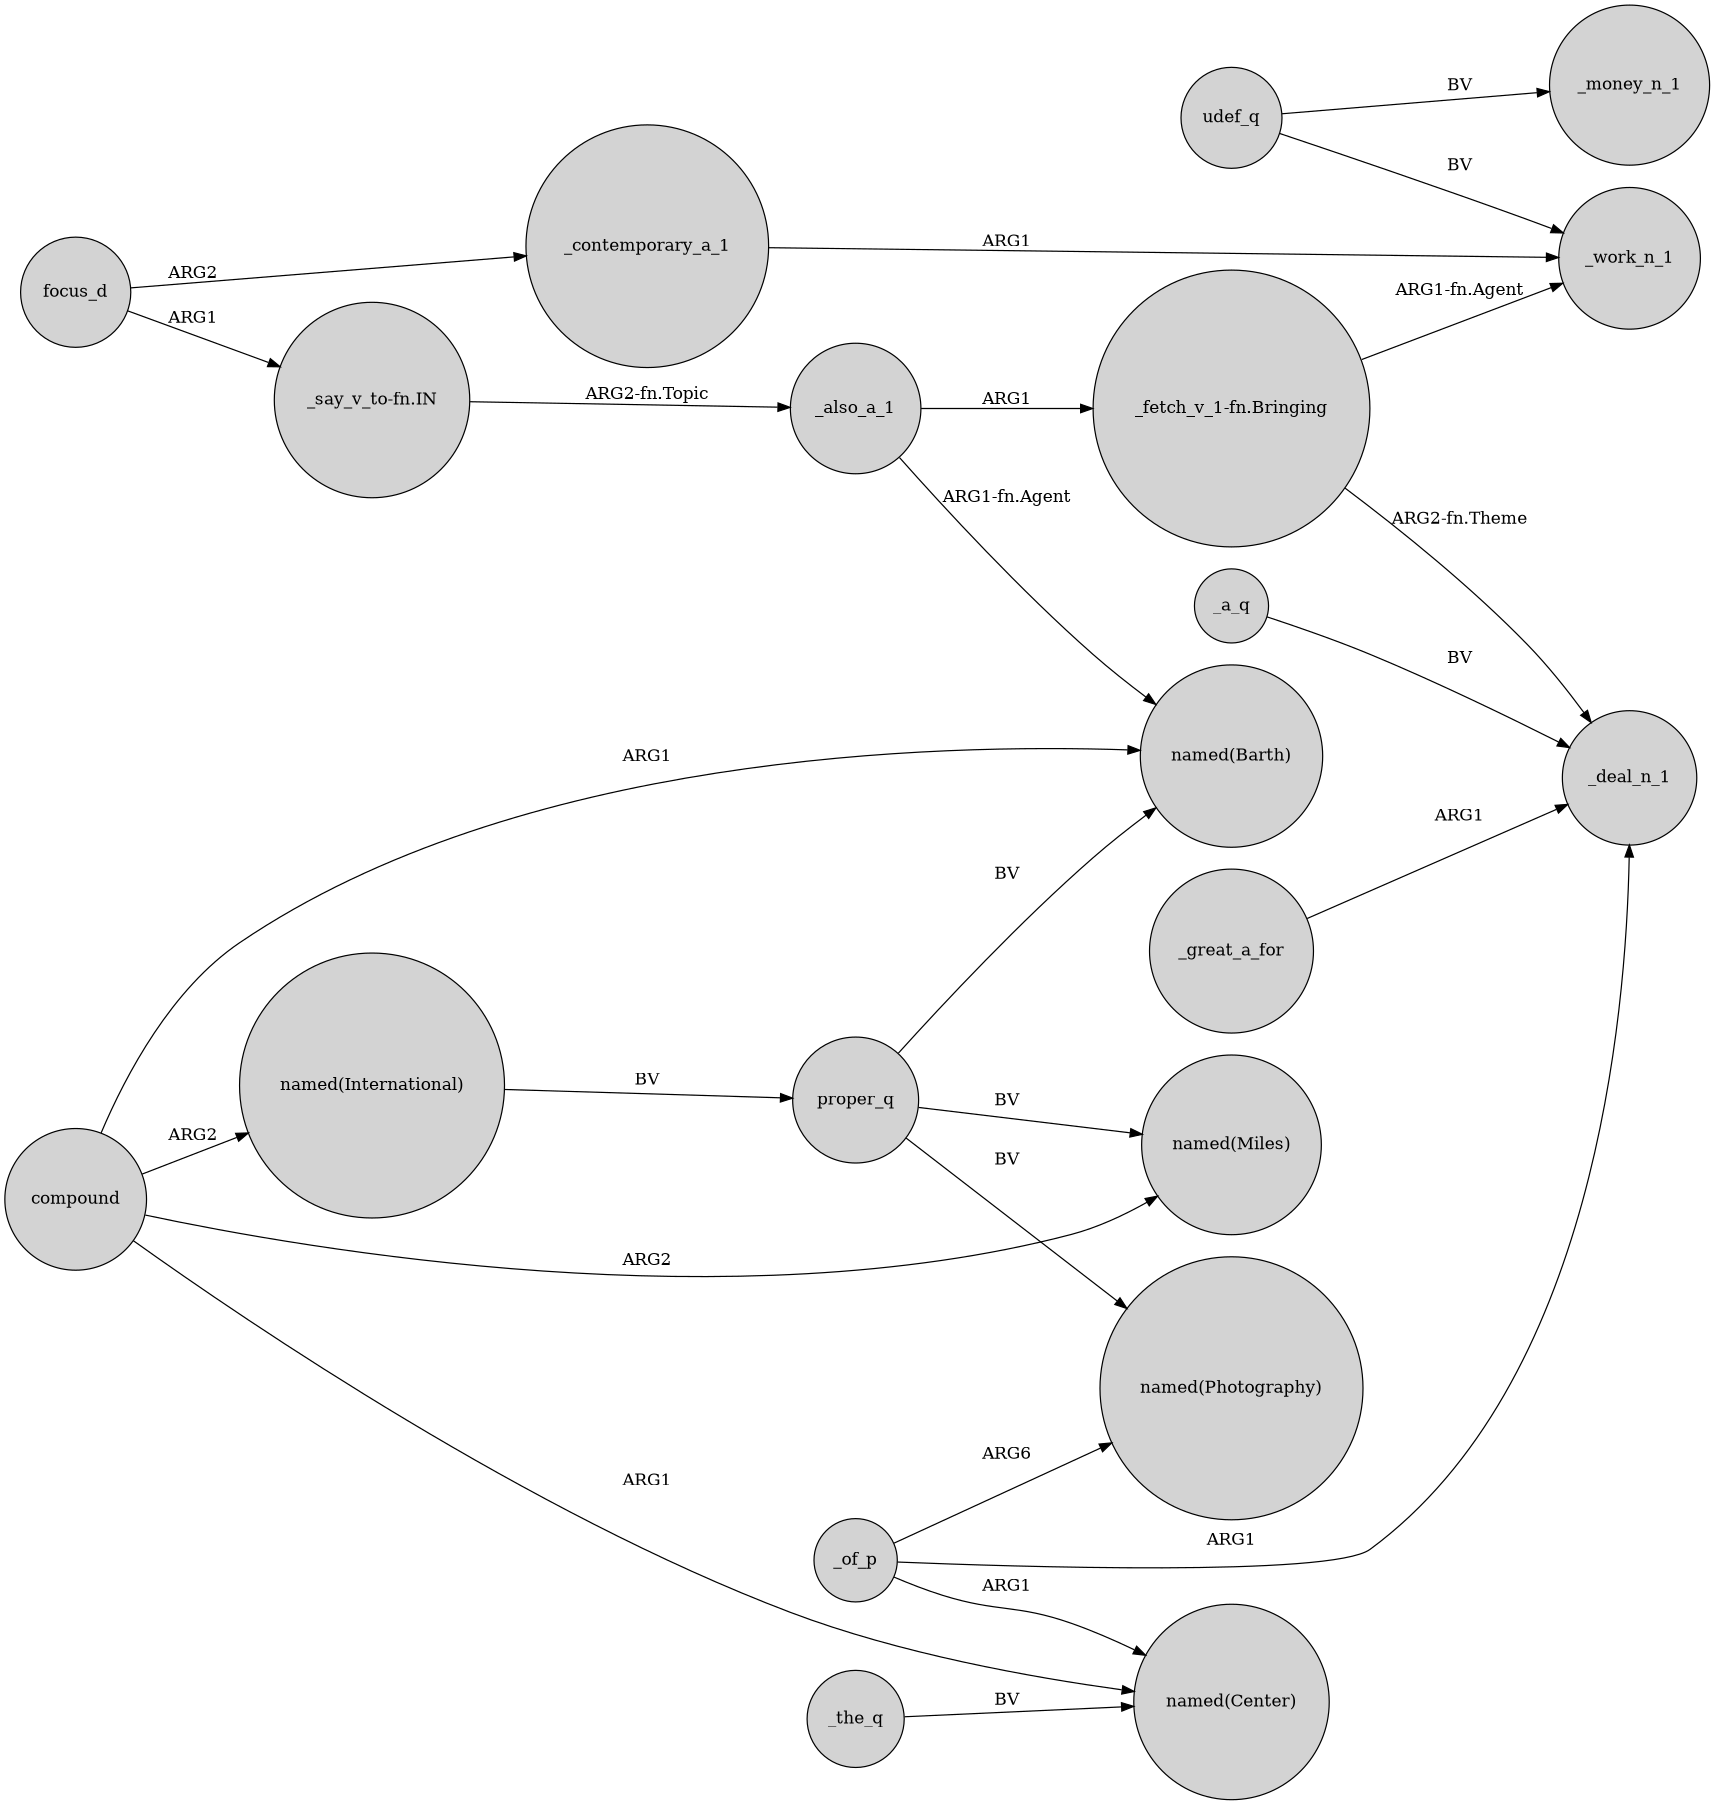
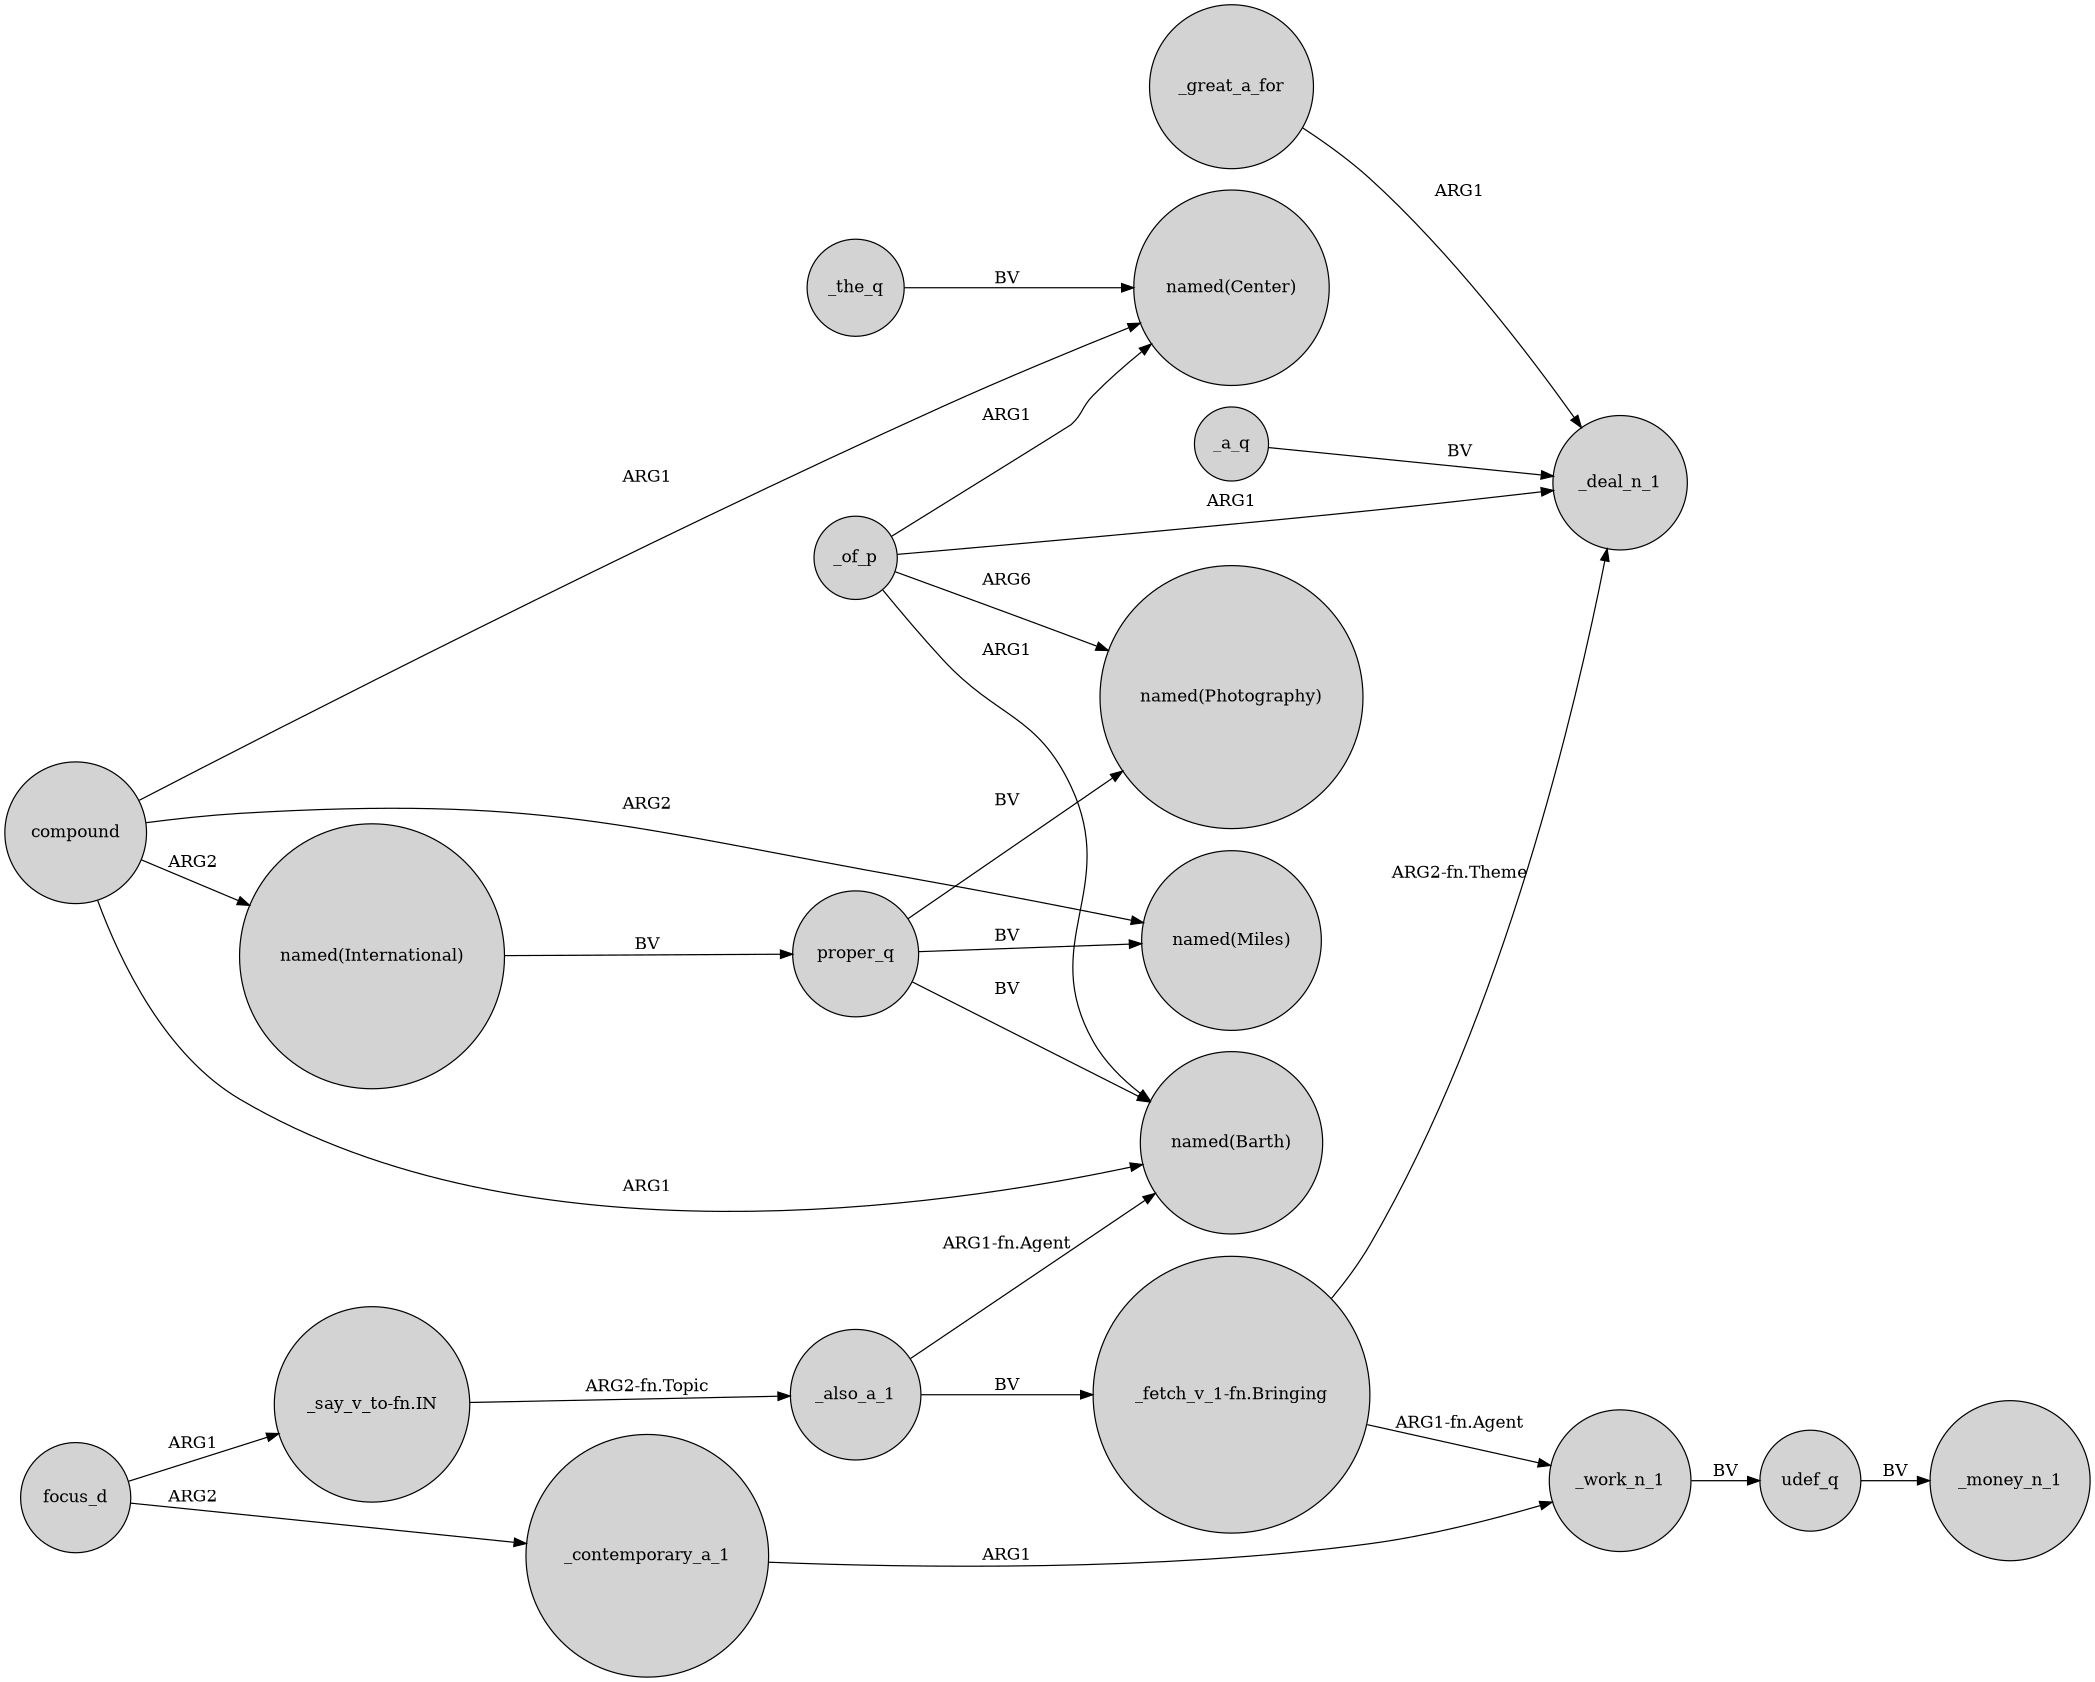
(1416, 180) -> (1719, 1481)
(1007, 399) -> (1007, 1386)
none -> (1080, 814)
